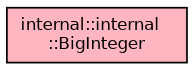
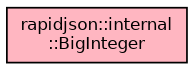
(97, 35) -> (97, 35)
